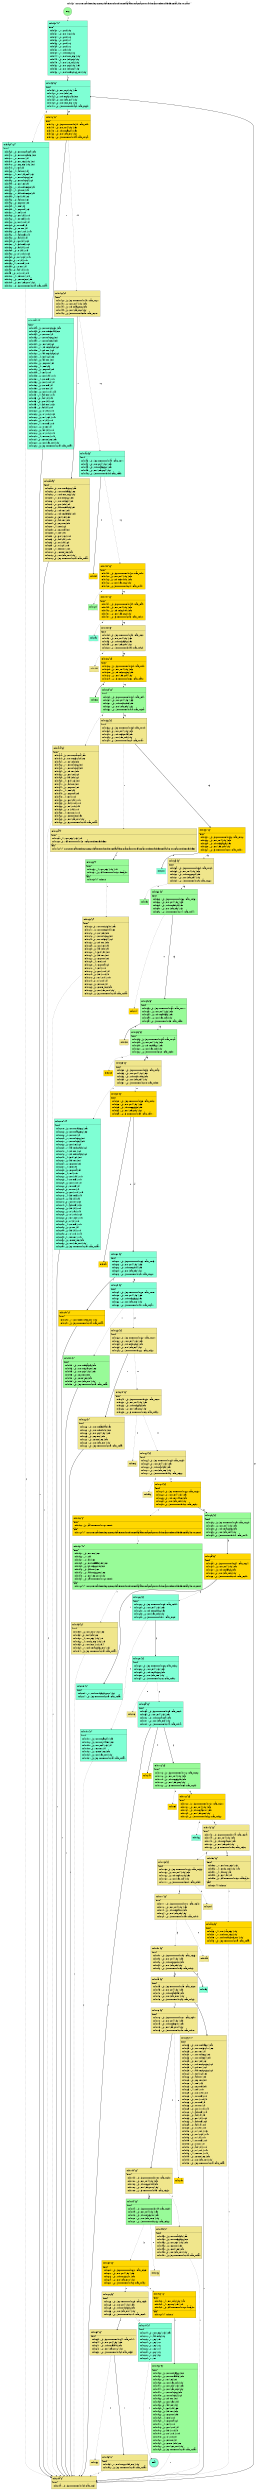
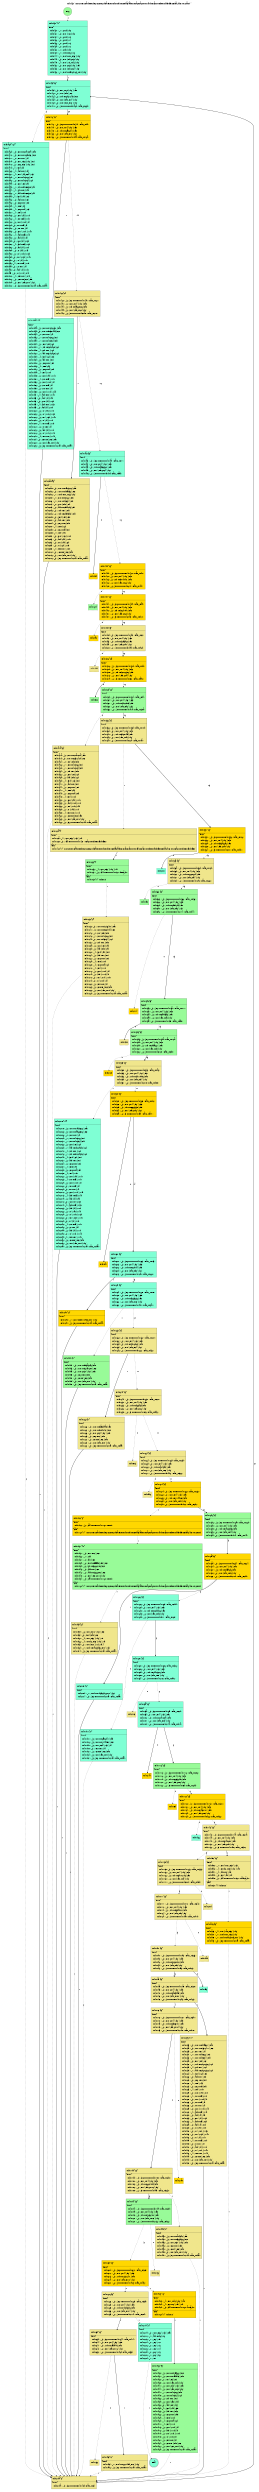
(94, 638) -> (94, 638)
(101, 2100) -> (79, 2086)
